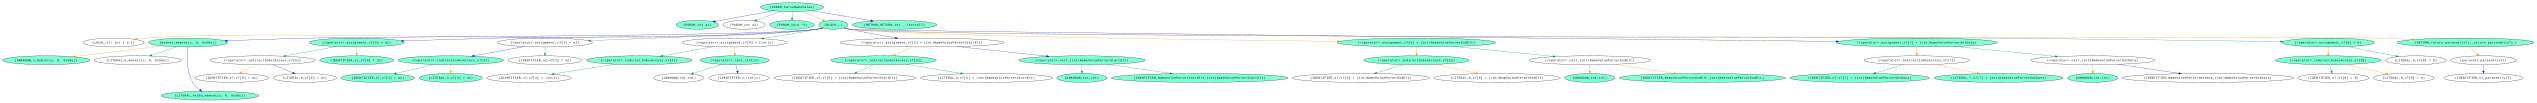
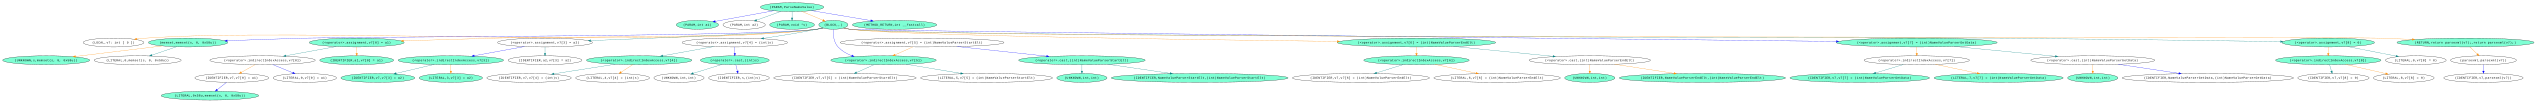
(870, 33) -> (837, 46)
(613, 37) -> (613, 37)
(735, 50) -> (735, 50)
(188, 70) -> (222, 86)
none -> (613, 78)
